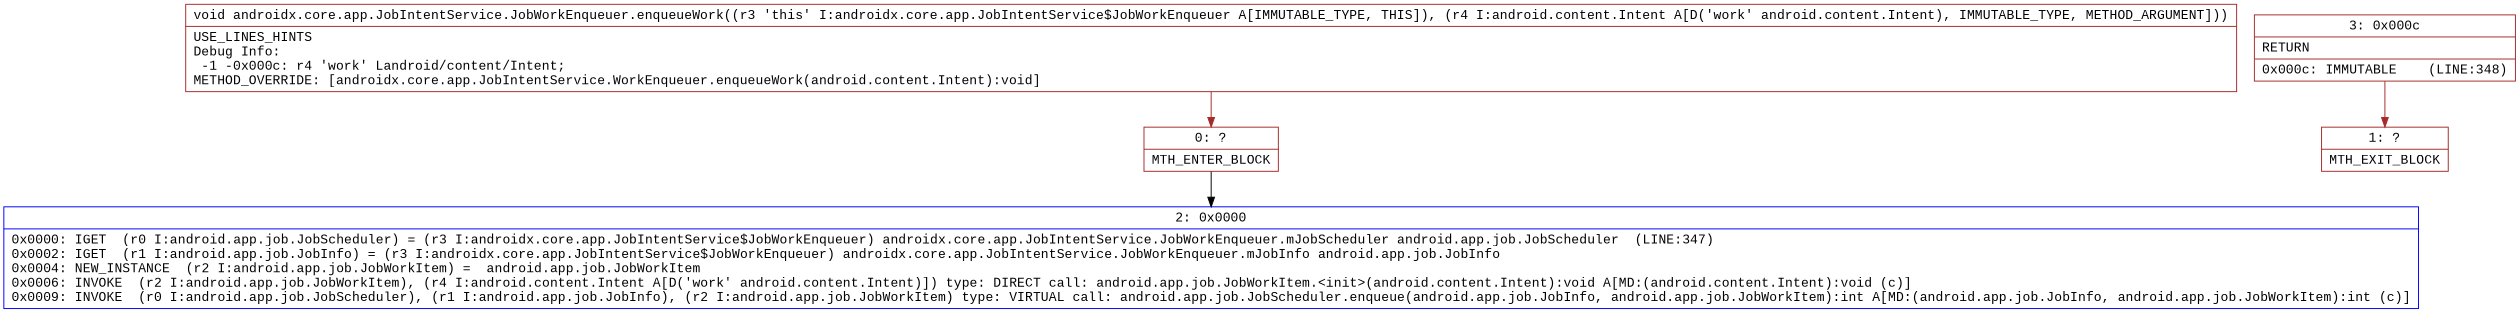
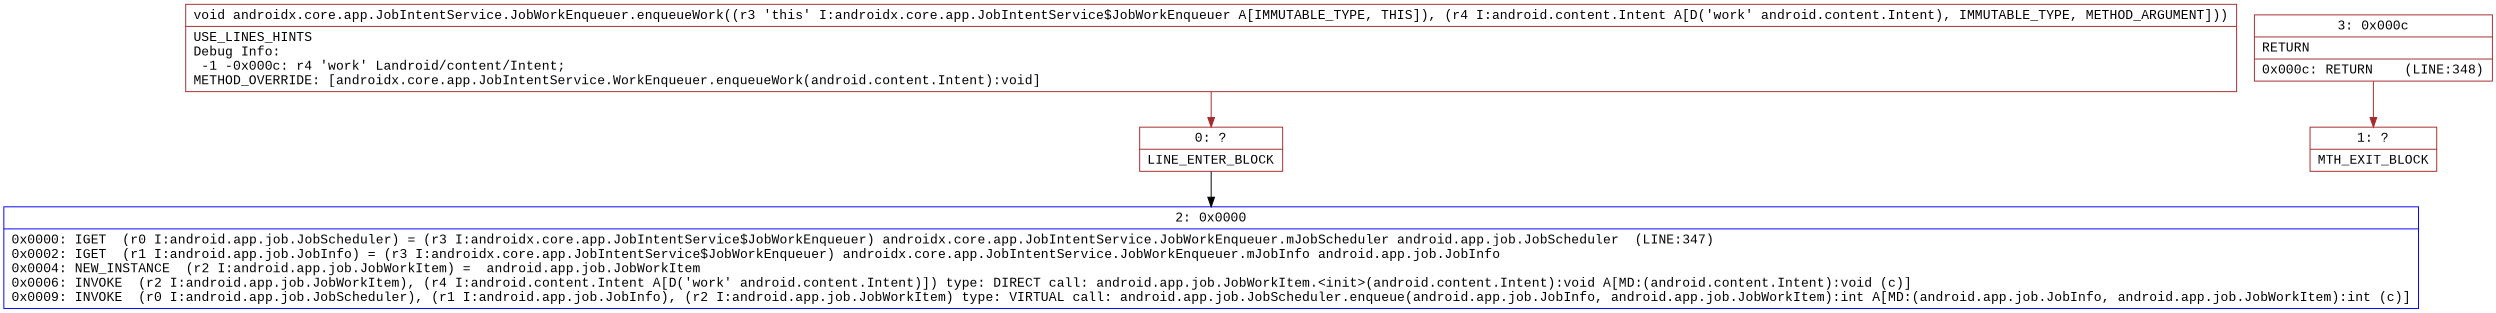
(2385, 70) -> (2373, 70)
(1211, 160) -> (1211, 160)
